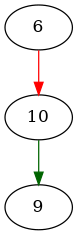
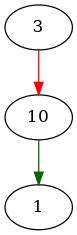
(39, 27) -> (39, 27)
(39, 207) -> (39, 207)
